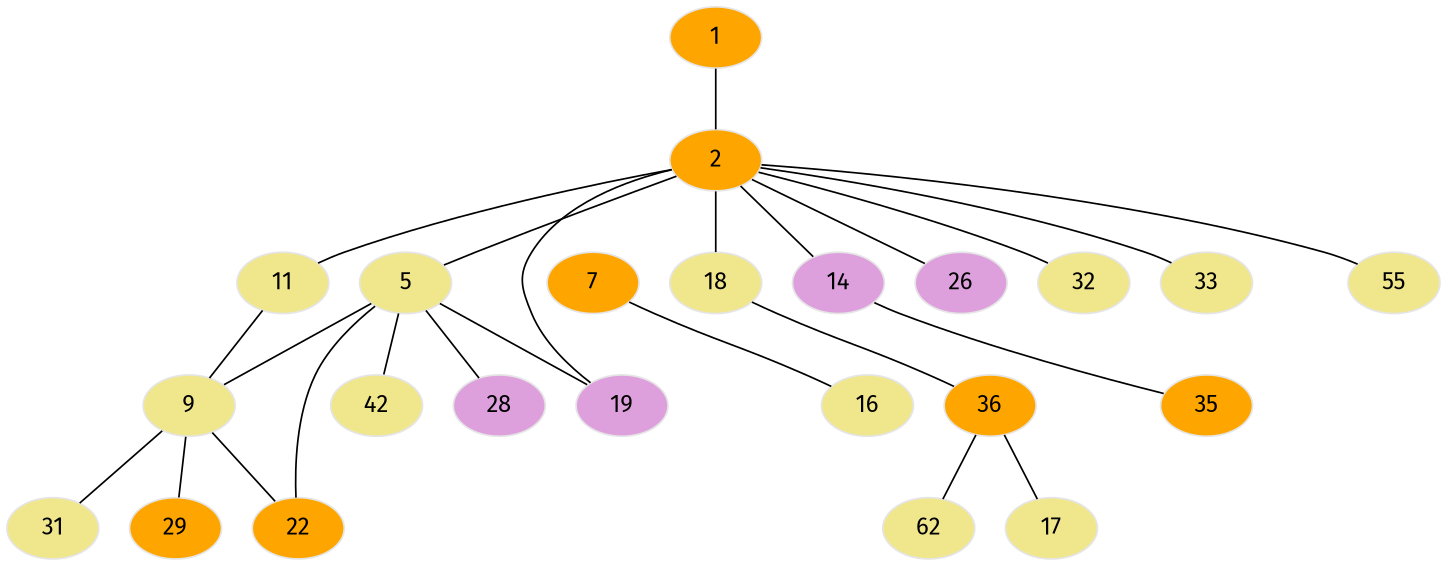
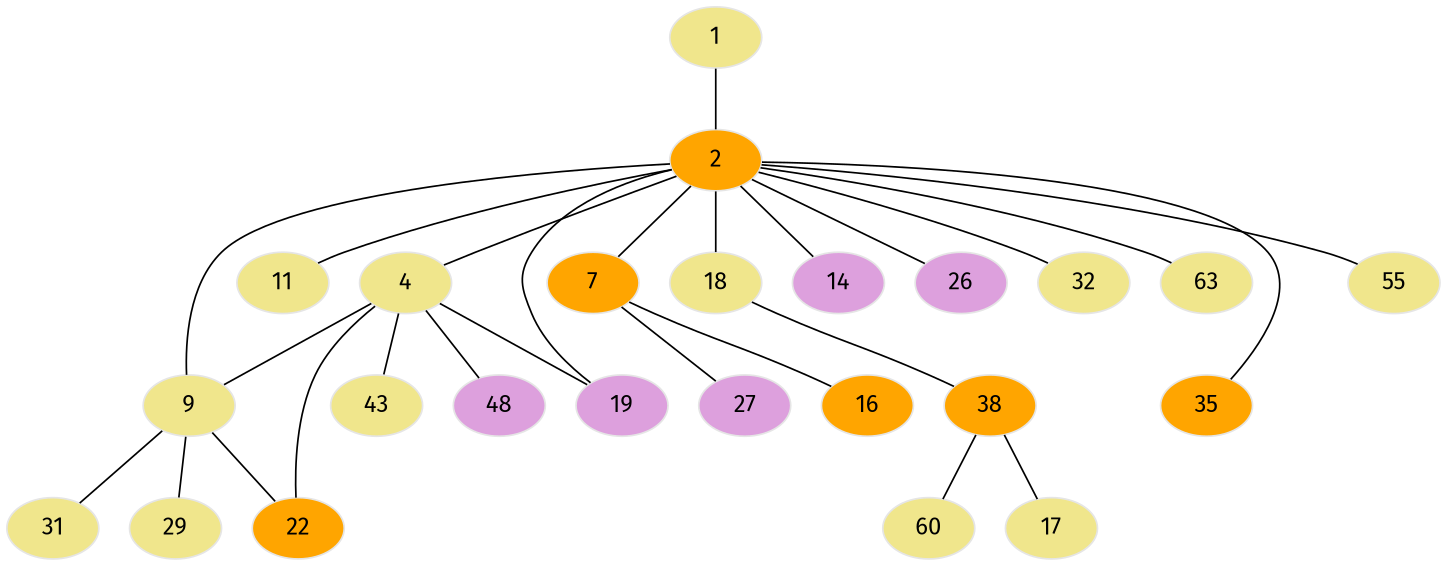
(716, 37) -> (716, 37)
none -> (655, 221)
(406, 283) -> (406, 283)
(1207, 283) -> (1207, 283)
(236, 344) -> (376, 196)
(1017, 353) -> (1093, 188)
(377, 406) -> (377, 406)
(499, 406) -> (499, 406)
none -> (745, 406)
(867, 406) -> (867, 406)
(990, 406) -> (990, 406)
(176, 528) -> (176, 528)
(929, 528) -> (929, 528)
